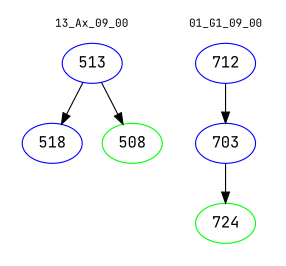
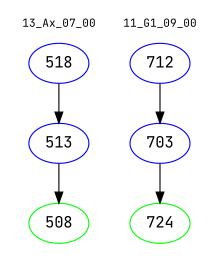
(92, 24) -> (59, 24)
(226, 24) -> (161, 24)
(75, 98) -> (59, 98)
